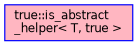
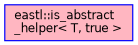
(69, 23) -> (69, 23)
